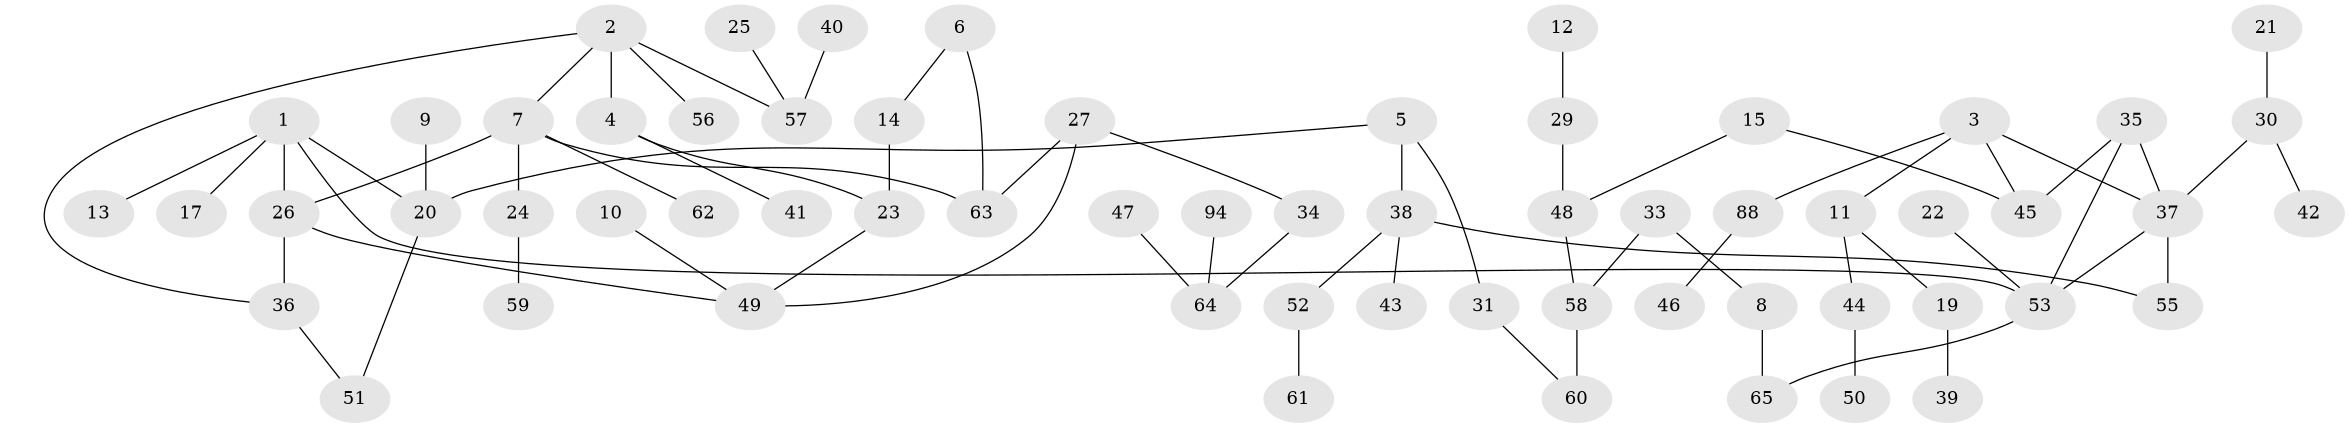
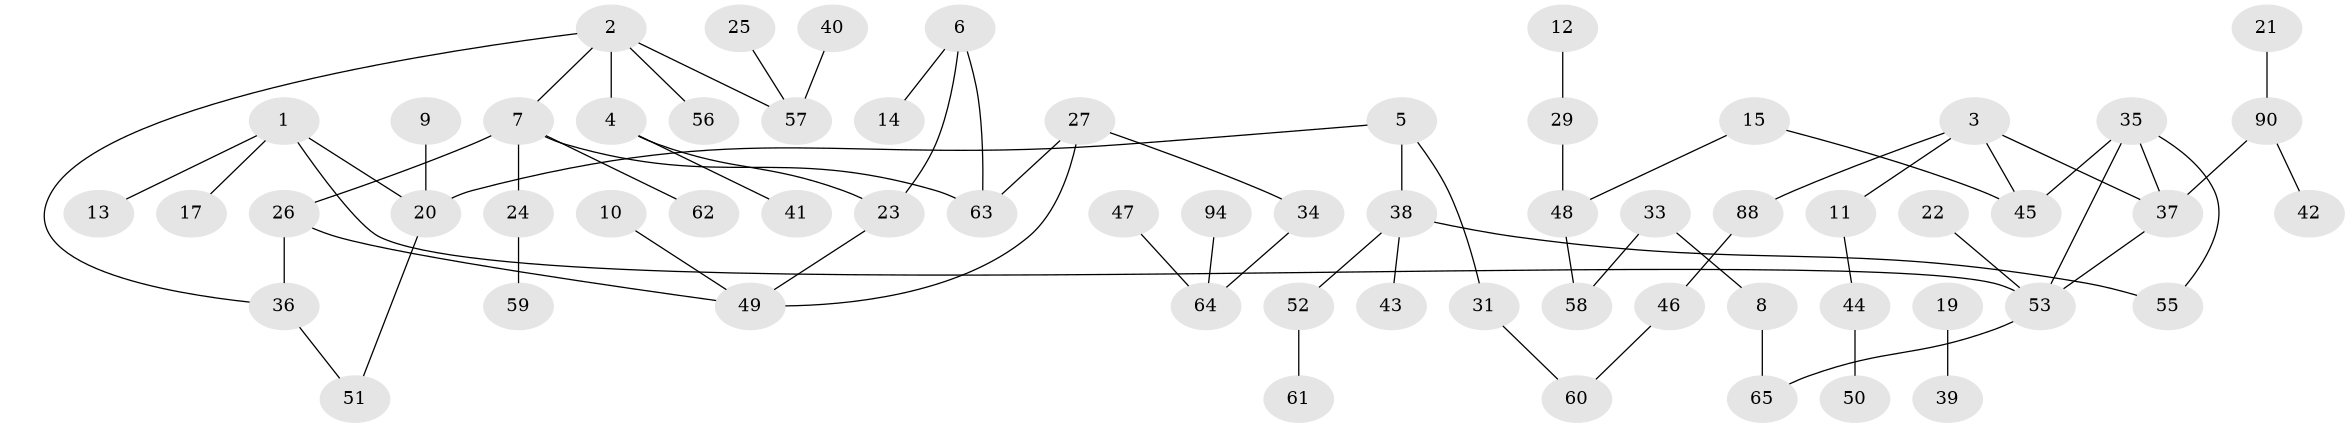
(2267, 121) -> (2267, 121)
(284, 168) -> none
(889, 168) -> (942, 126)
(1885, 252) -> none
(2168, 260) -> (2218, 203)
(1577, 353) -> (1623, 353)
